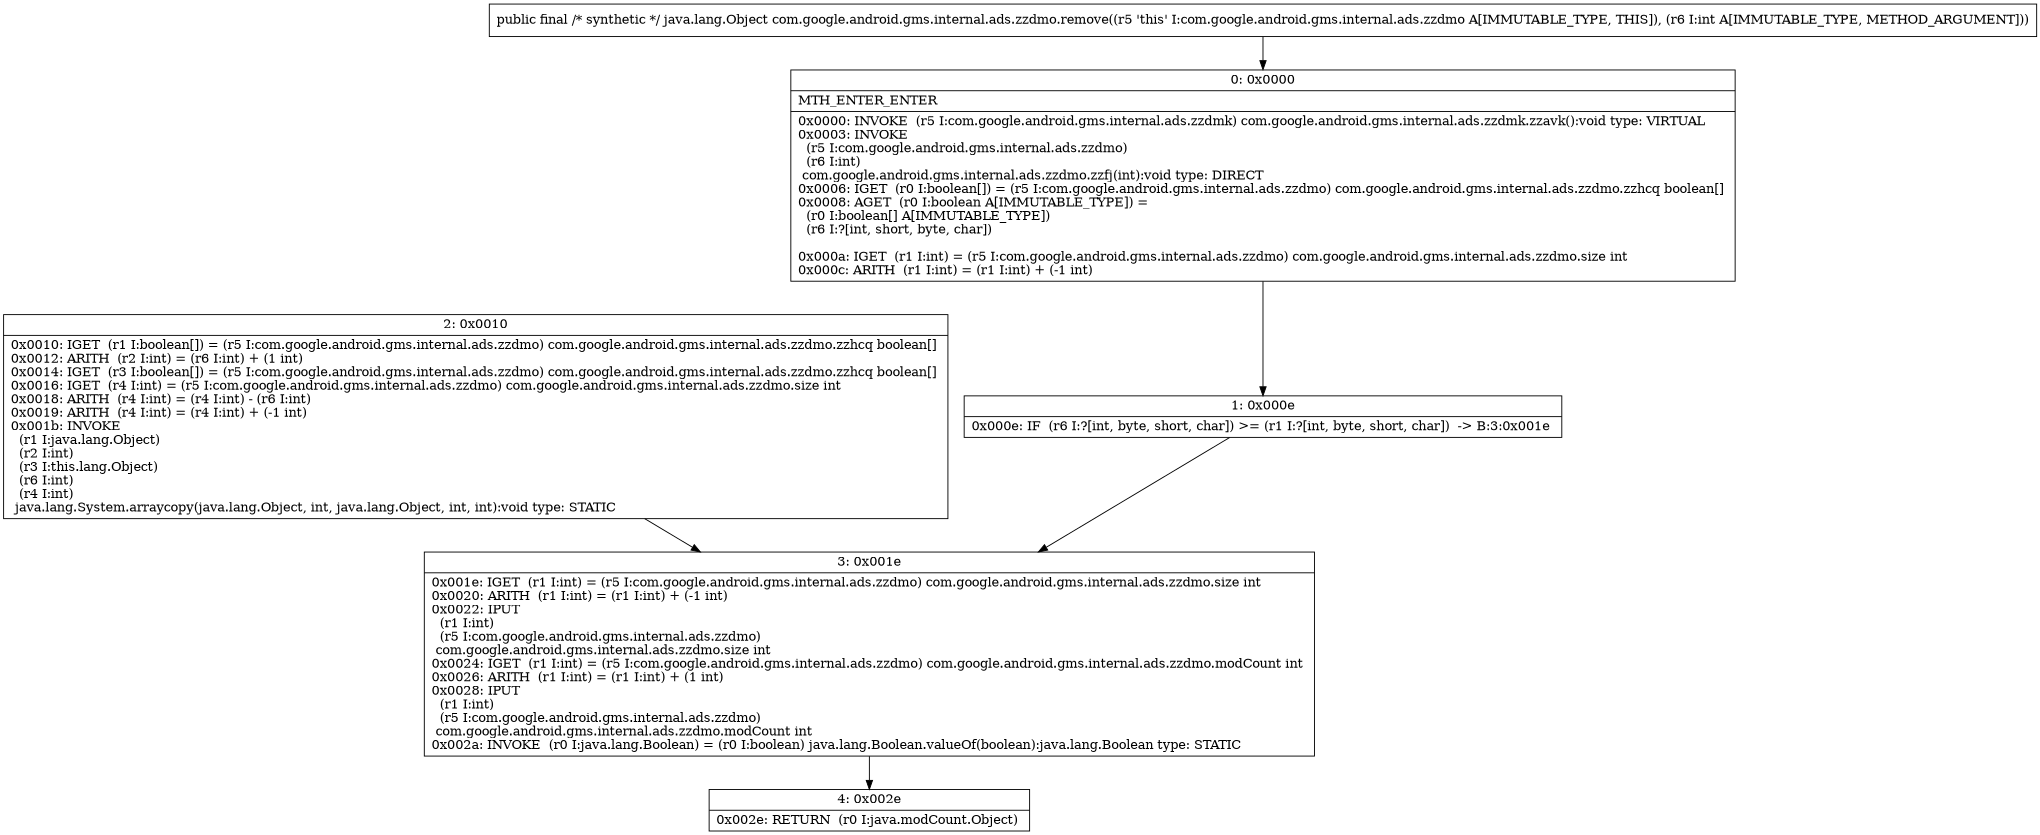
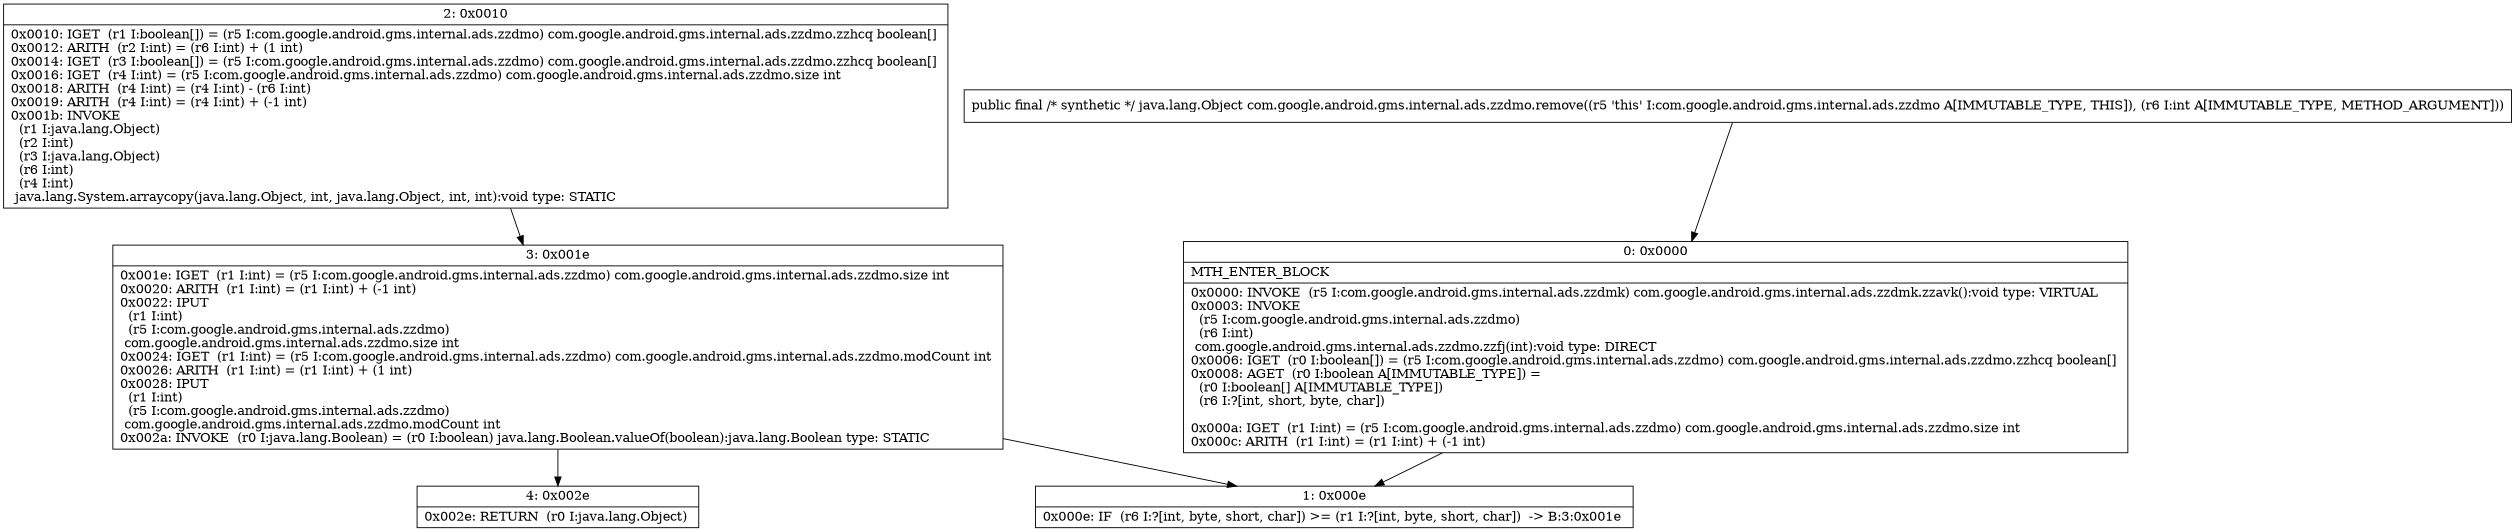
(868, 101) -> (1260, 272)
(84, 467) -> (86, 157)
(1138, 492) -> (1115, 461)
(869, 820) -> (558, 517)
